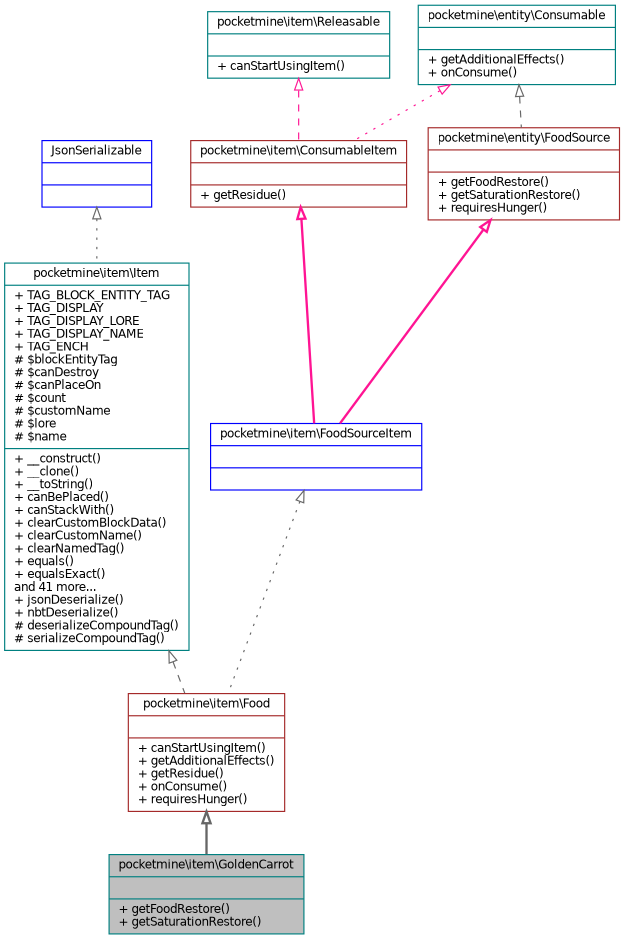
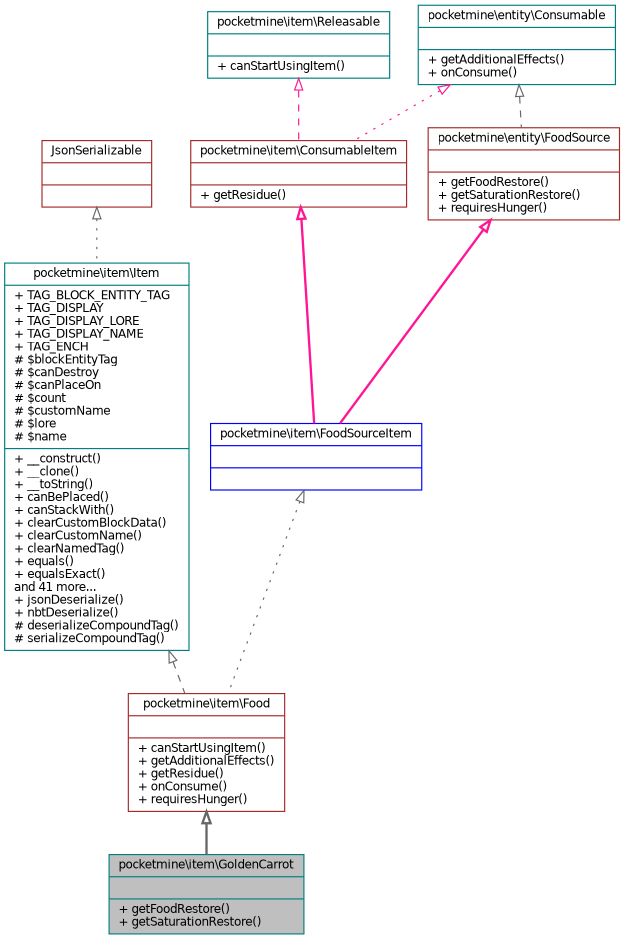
(97, 174) -> (97, 174)
